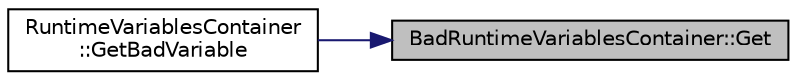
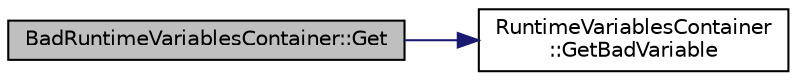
(344, 40) -> (431, 40)
